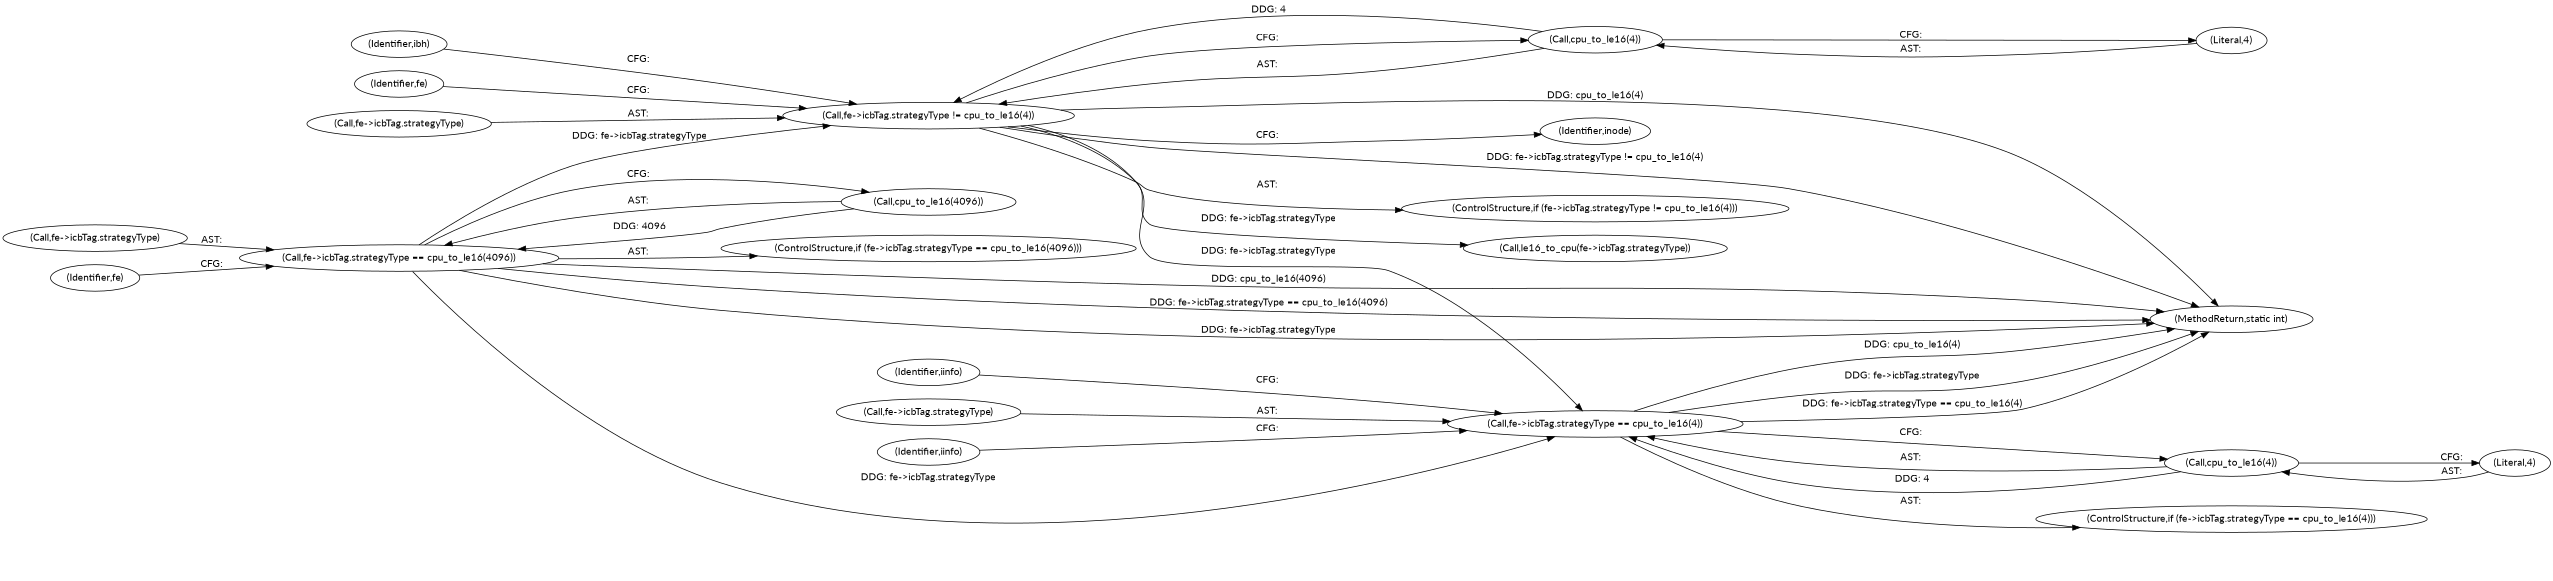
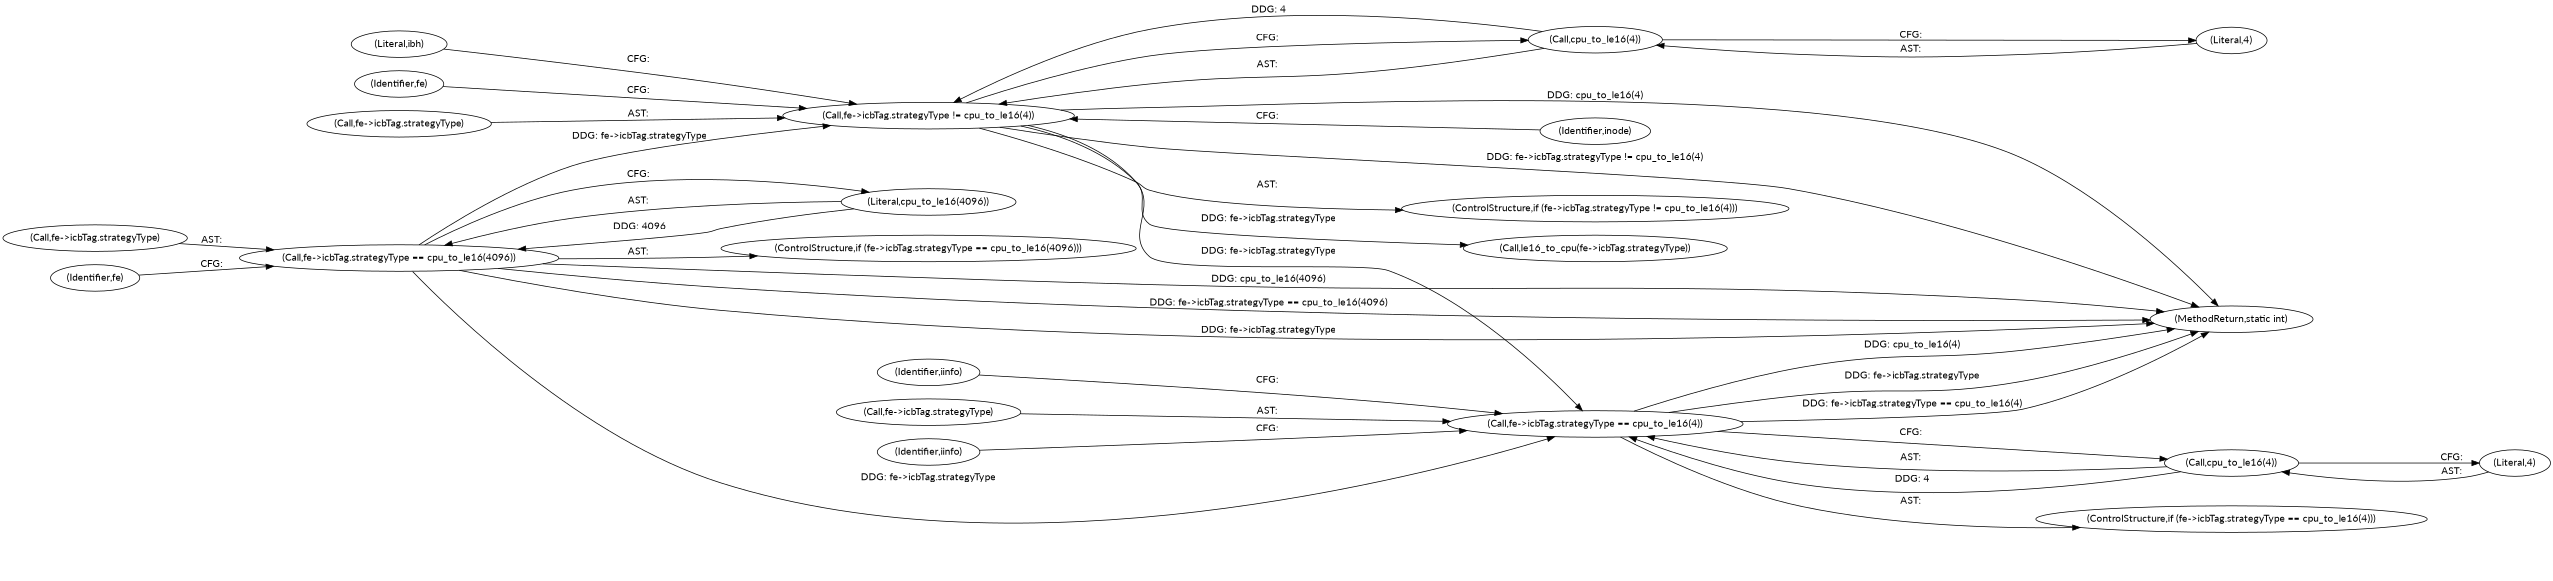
(399, 44) -> (399, 44)
(1271, 144) -> (1309, 125)
(929, 202) -> (929, 202)
